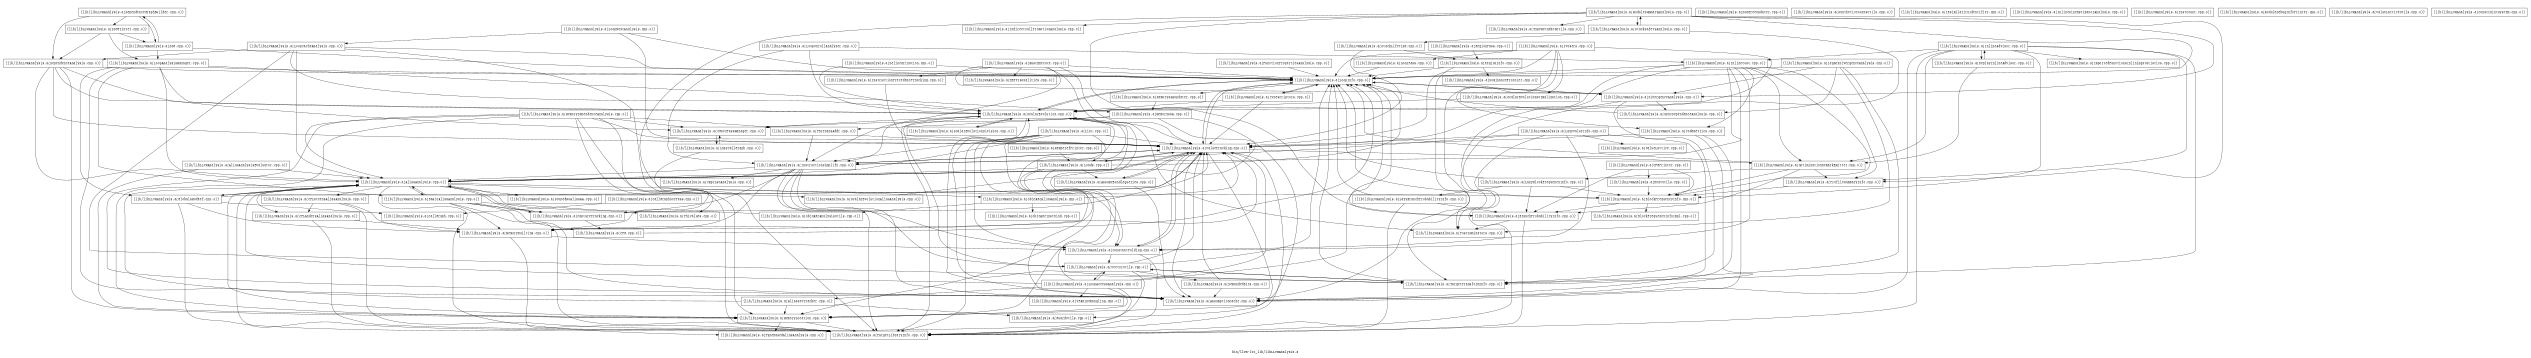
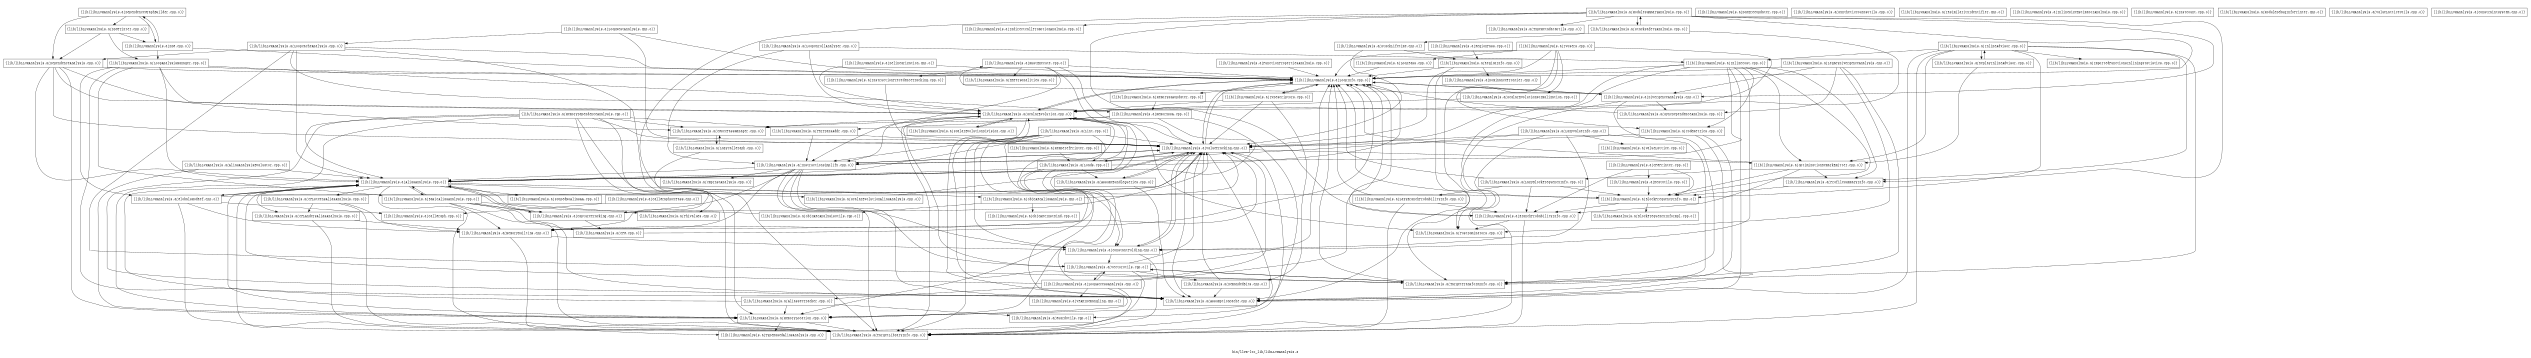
(1260, 91) -> (1266, 91)
none -> (1304, 189)
